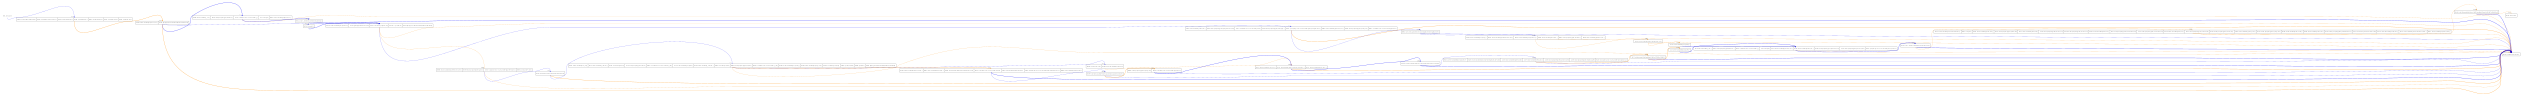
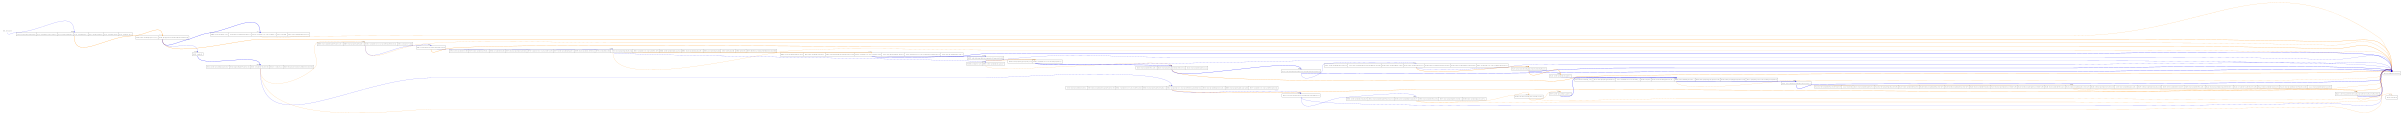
(309, 21) -> none
